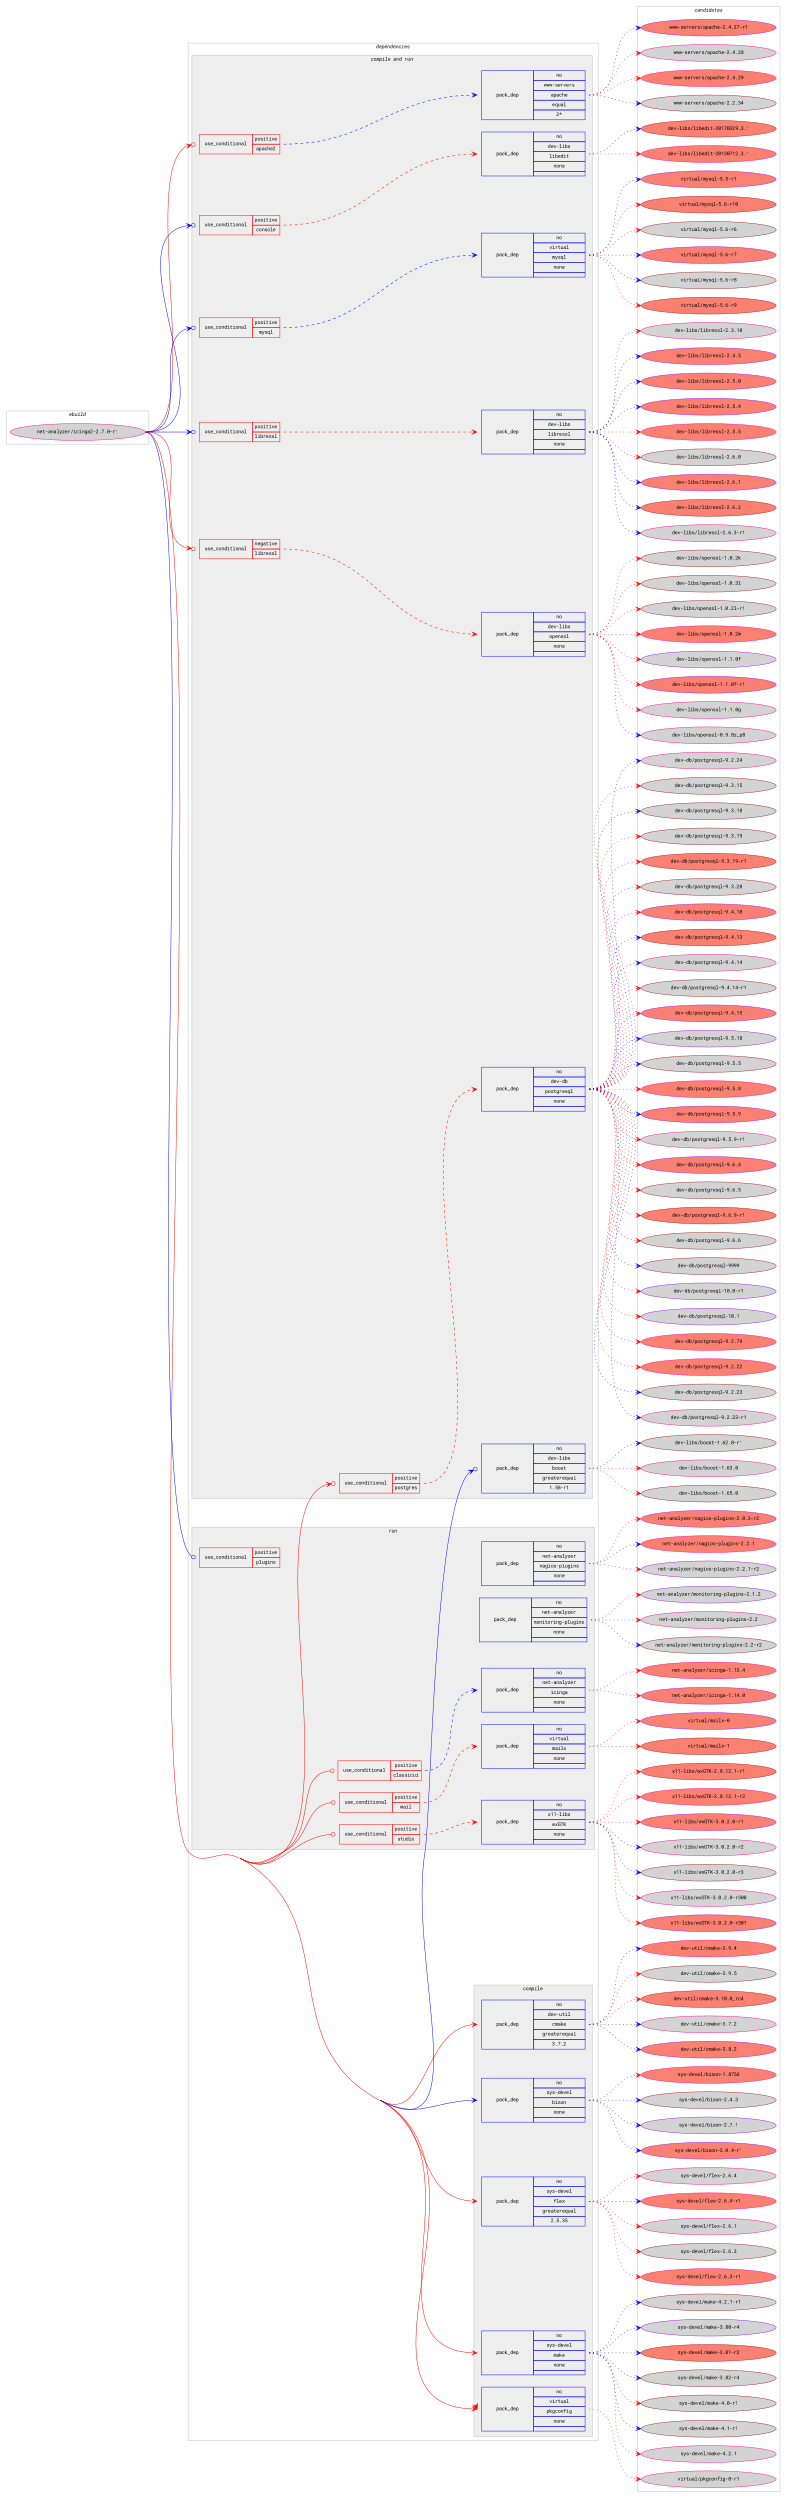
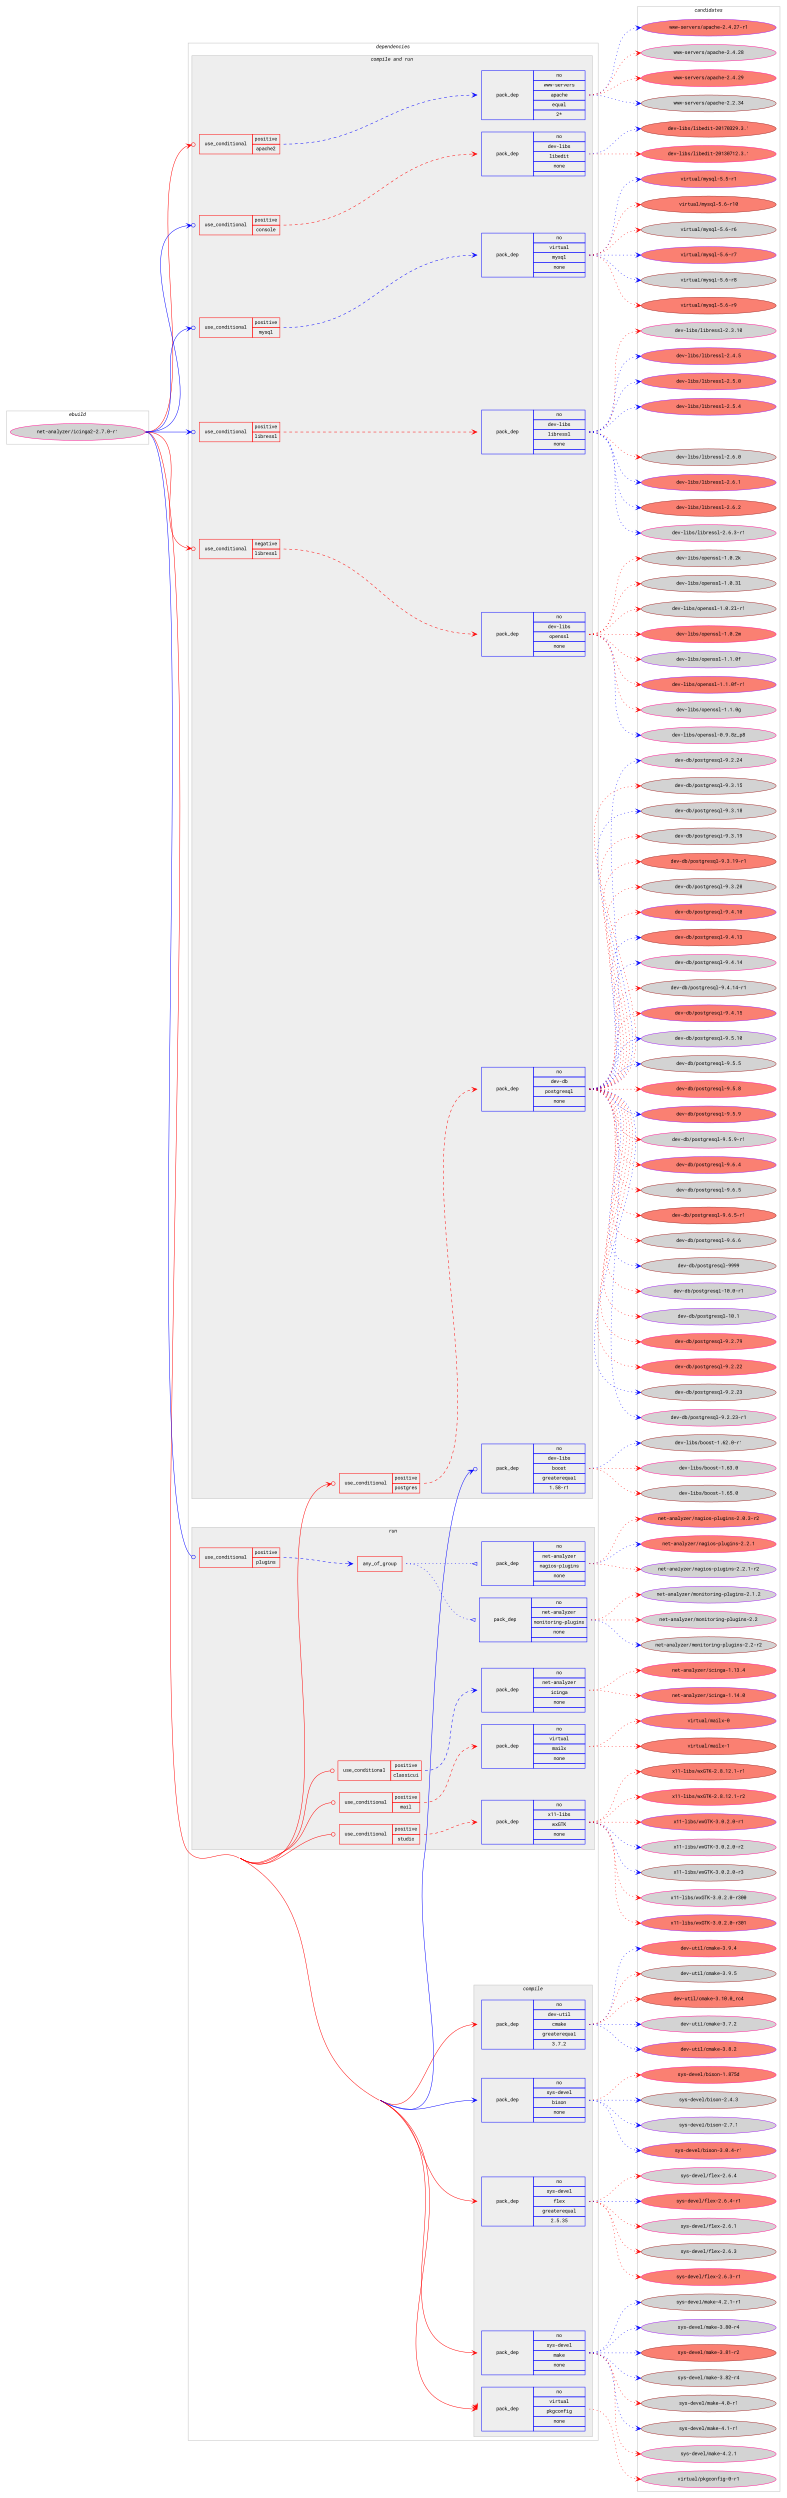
(709, 432) -> none
(709, 1216) -> (709, 1216)
none -> (380, 1564)
